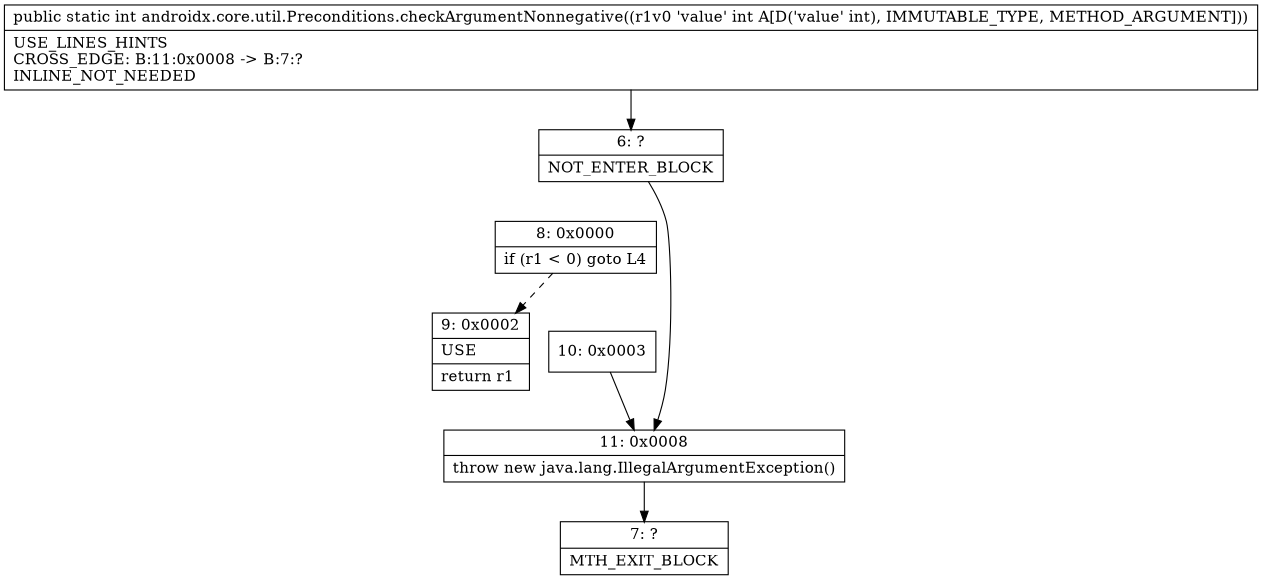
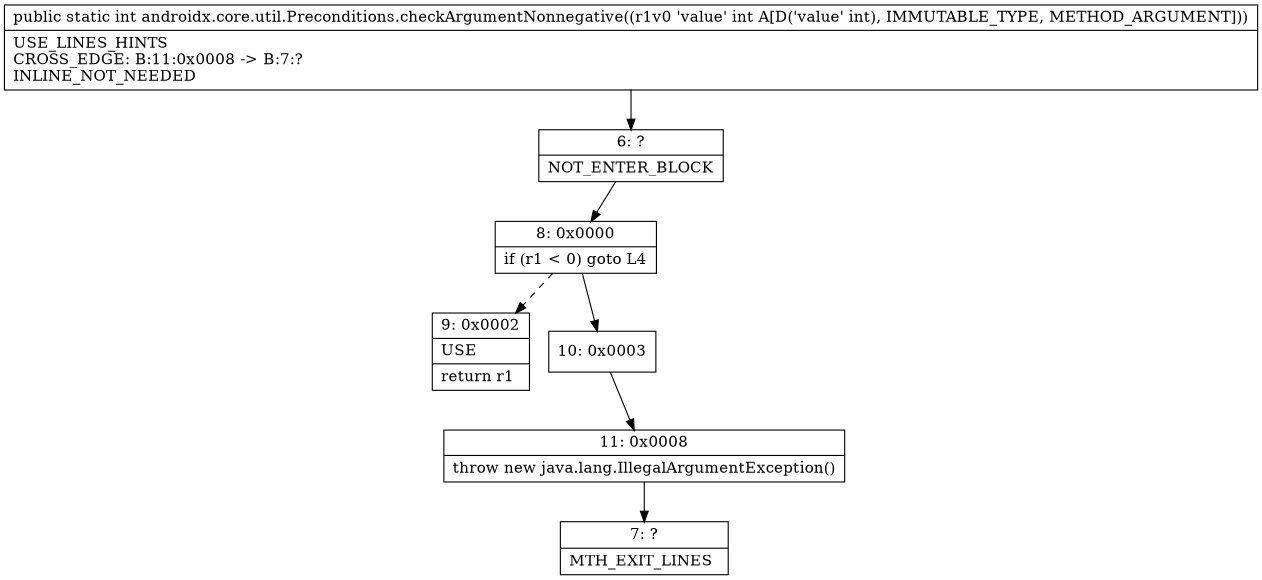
none -> (588, 297)
(671, 299) -> (606, 197)
(644, 561) -> (641, 561)
